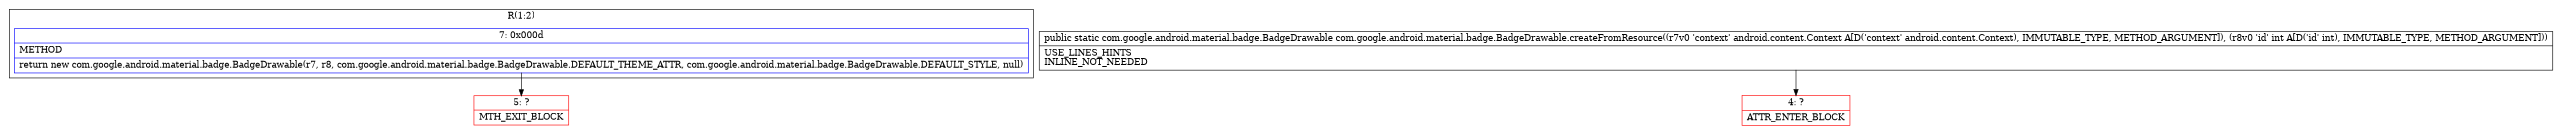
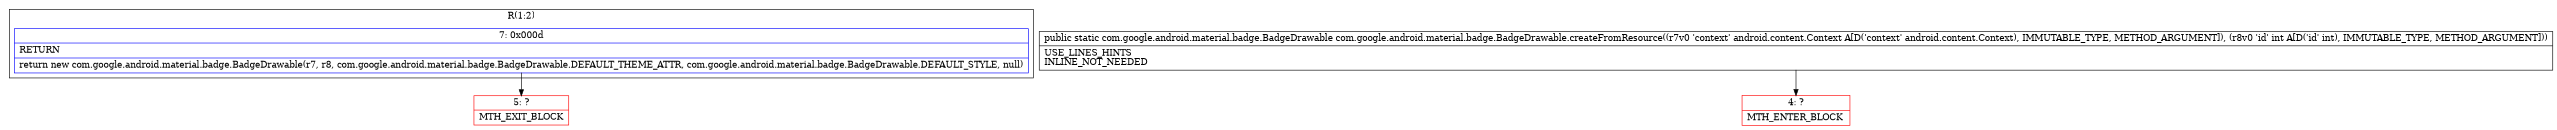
(41, 50) -> (40, 50)
(1796, 118) -> (1795, 118)
